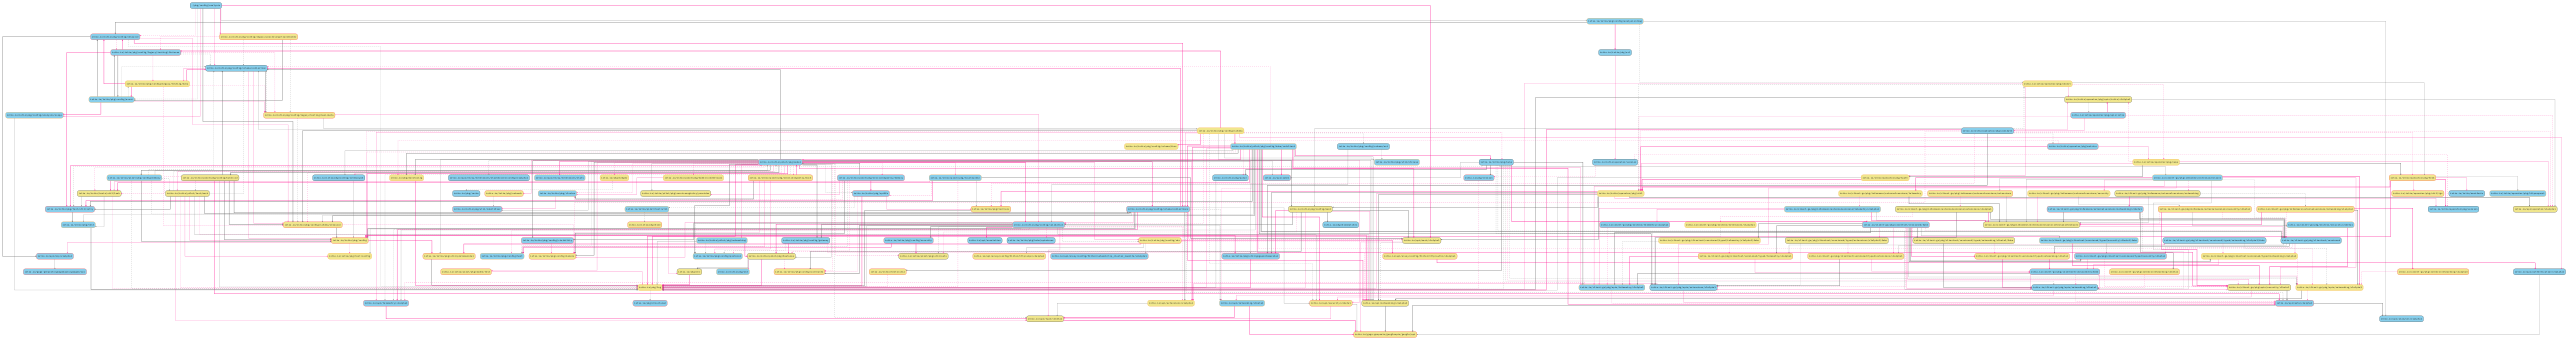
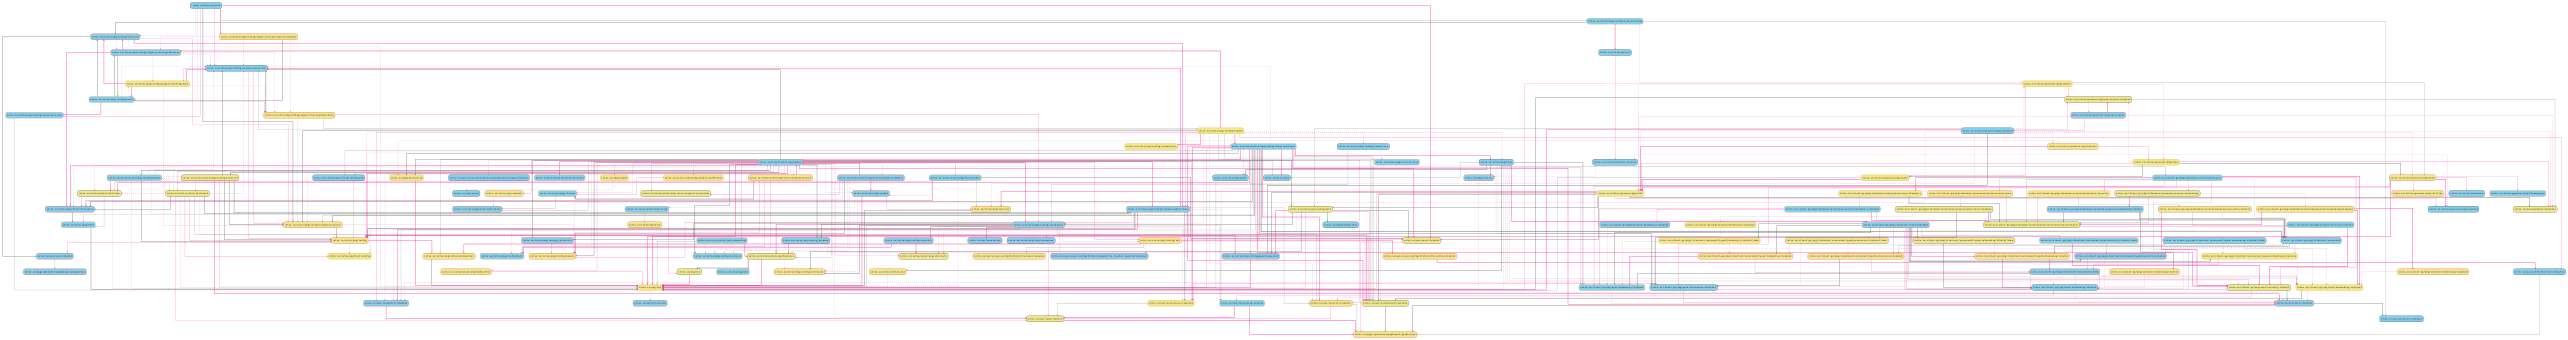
(2073, 146) -> (2073, 146)
